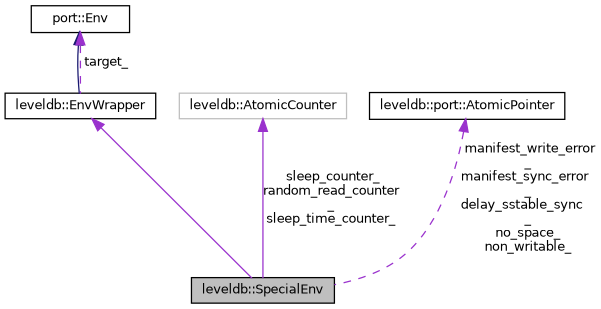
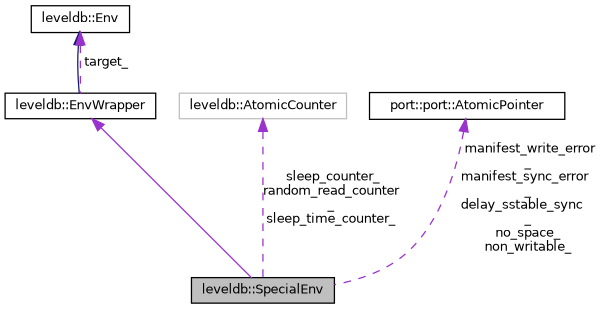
(80, 19) -> (80, 19)
(467, 106) -> (467, 106)
(263, 205) -> (263, 205)
